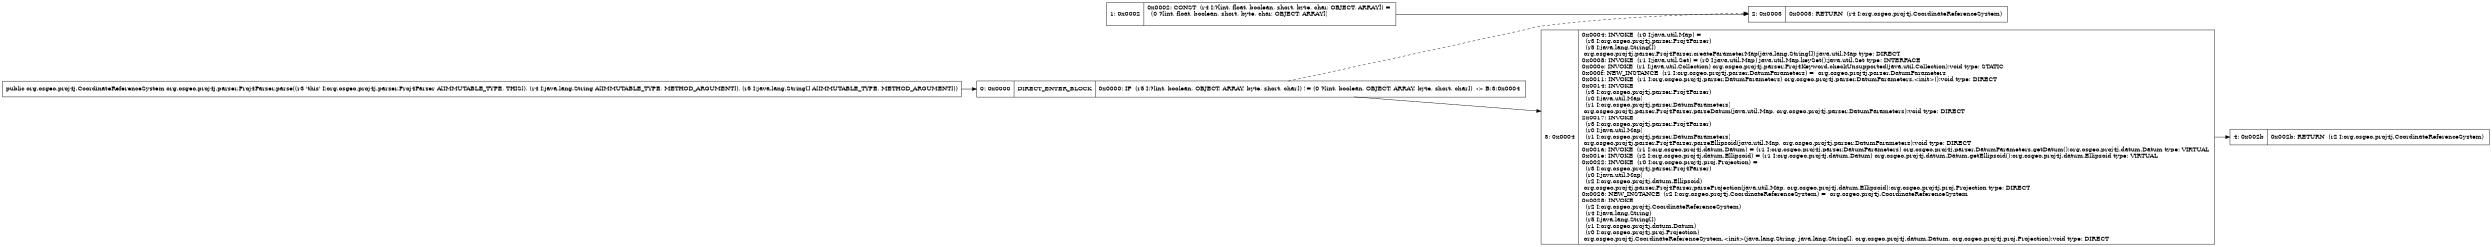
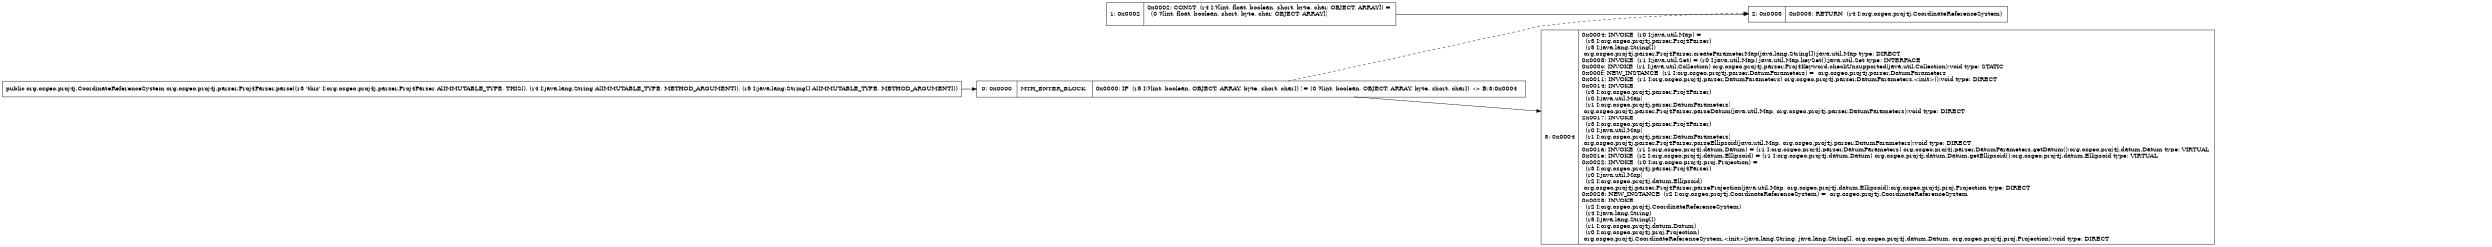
(1055, 89) -> (1053, 89)
(2360, 137) -> none
